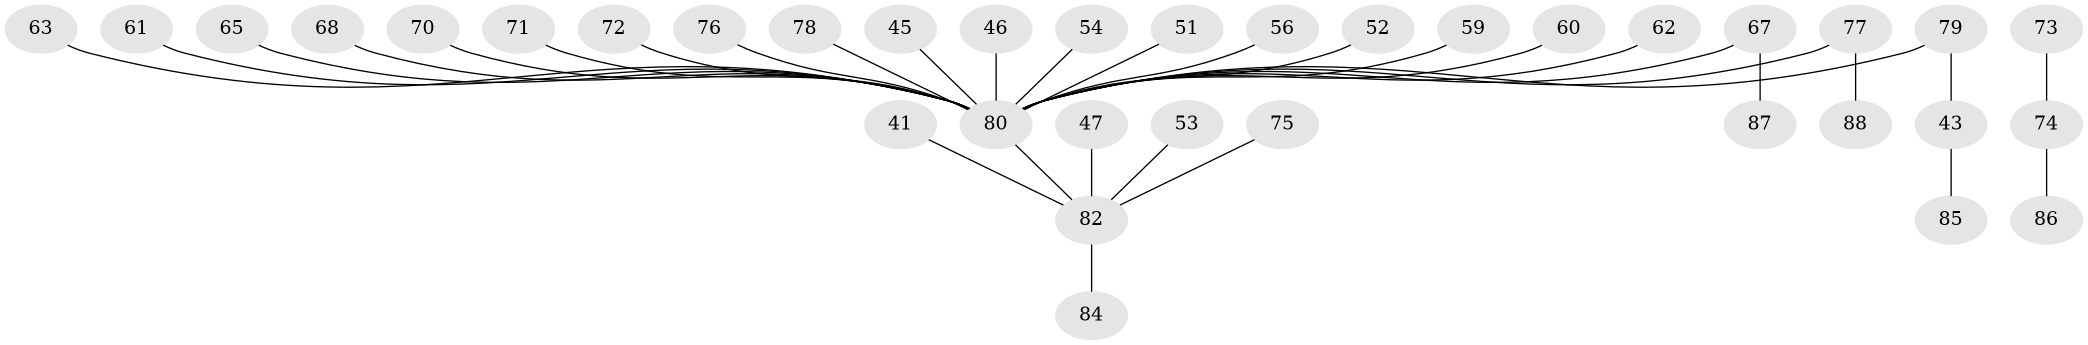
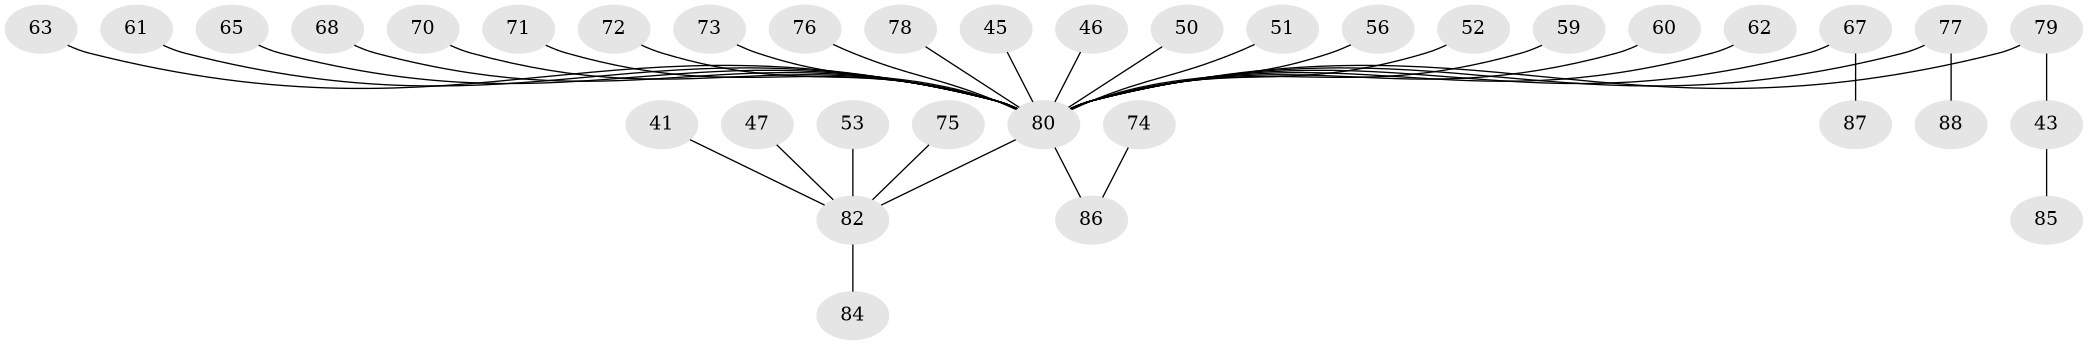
(1092, 29) -> (1187, 29)
(2047, 77) -> (877, 77)
none -> (1068, 172)
